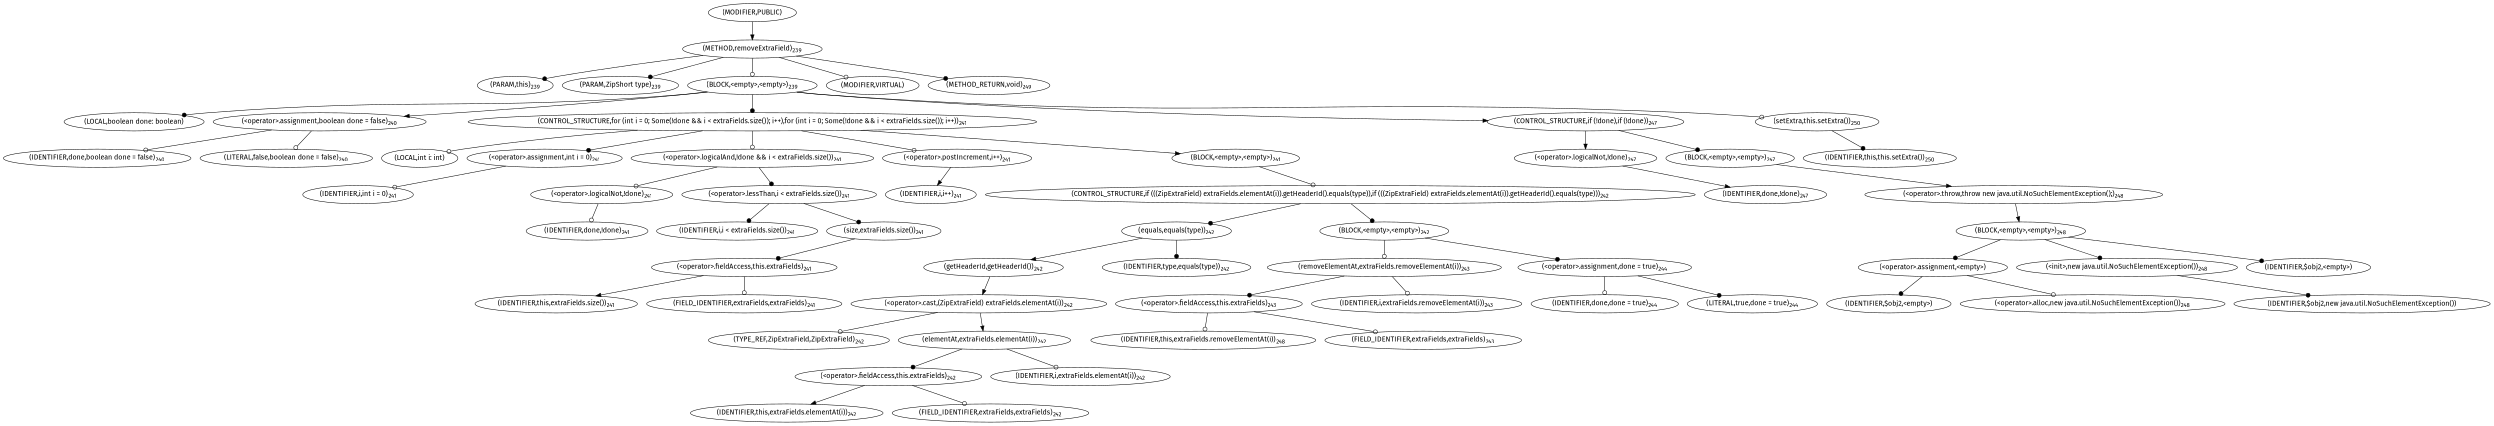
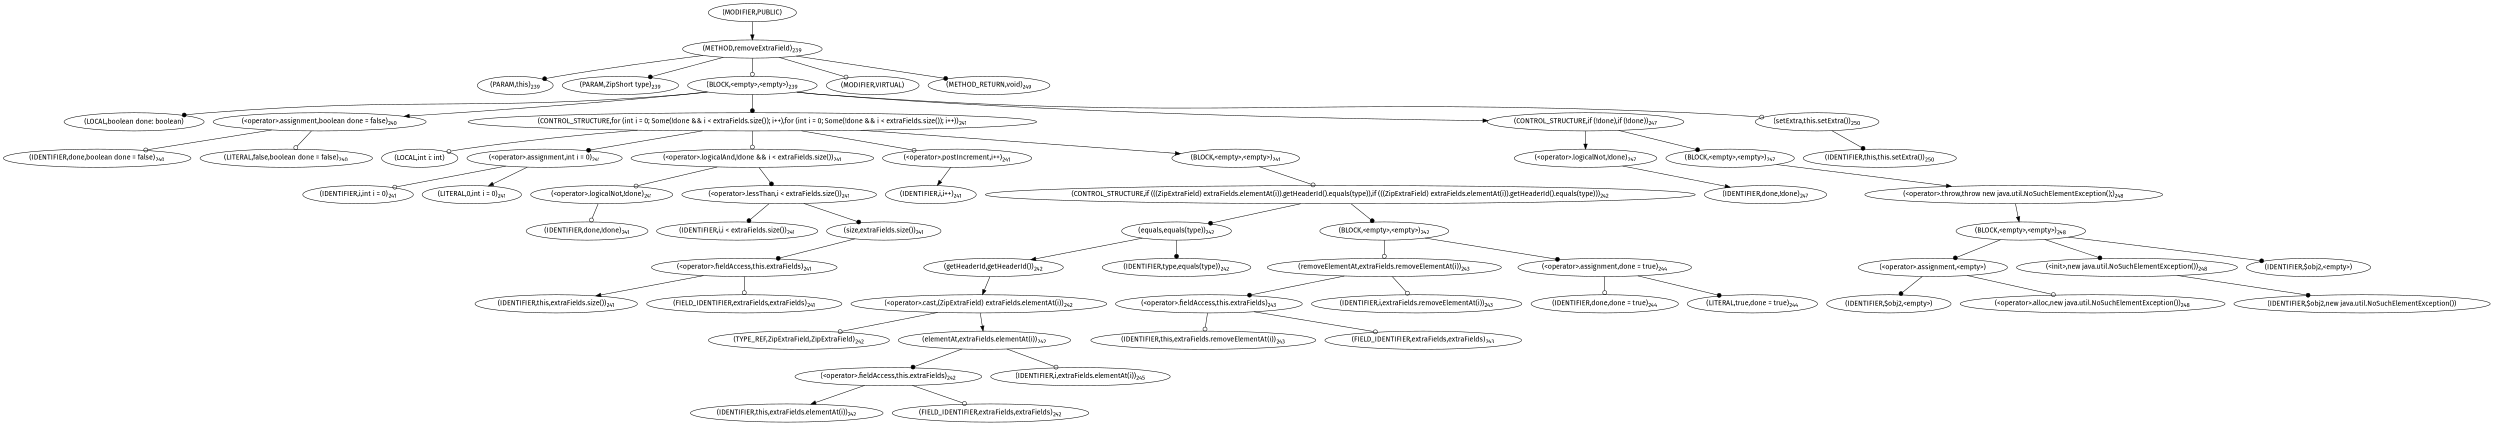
none -> (472, 195)
(1281, 339) -> (1281, 339)
(1141, 376) -> (1141, 376)
